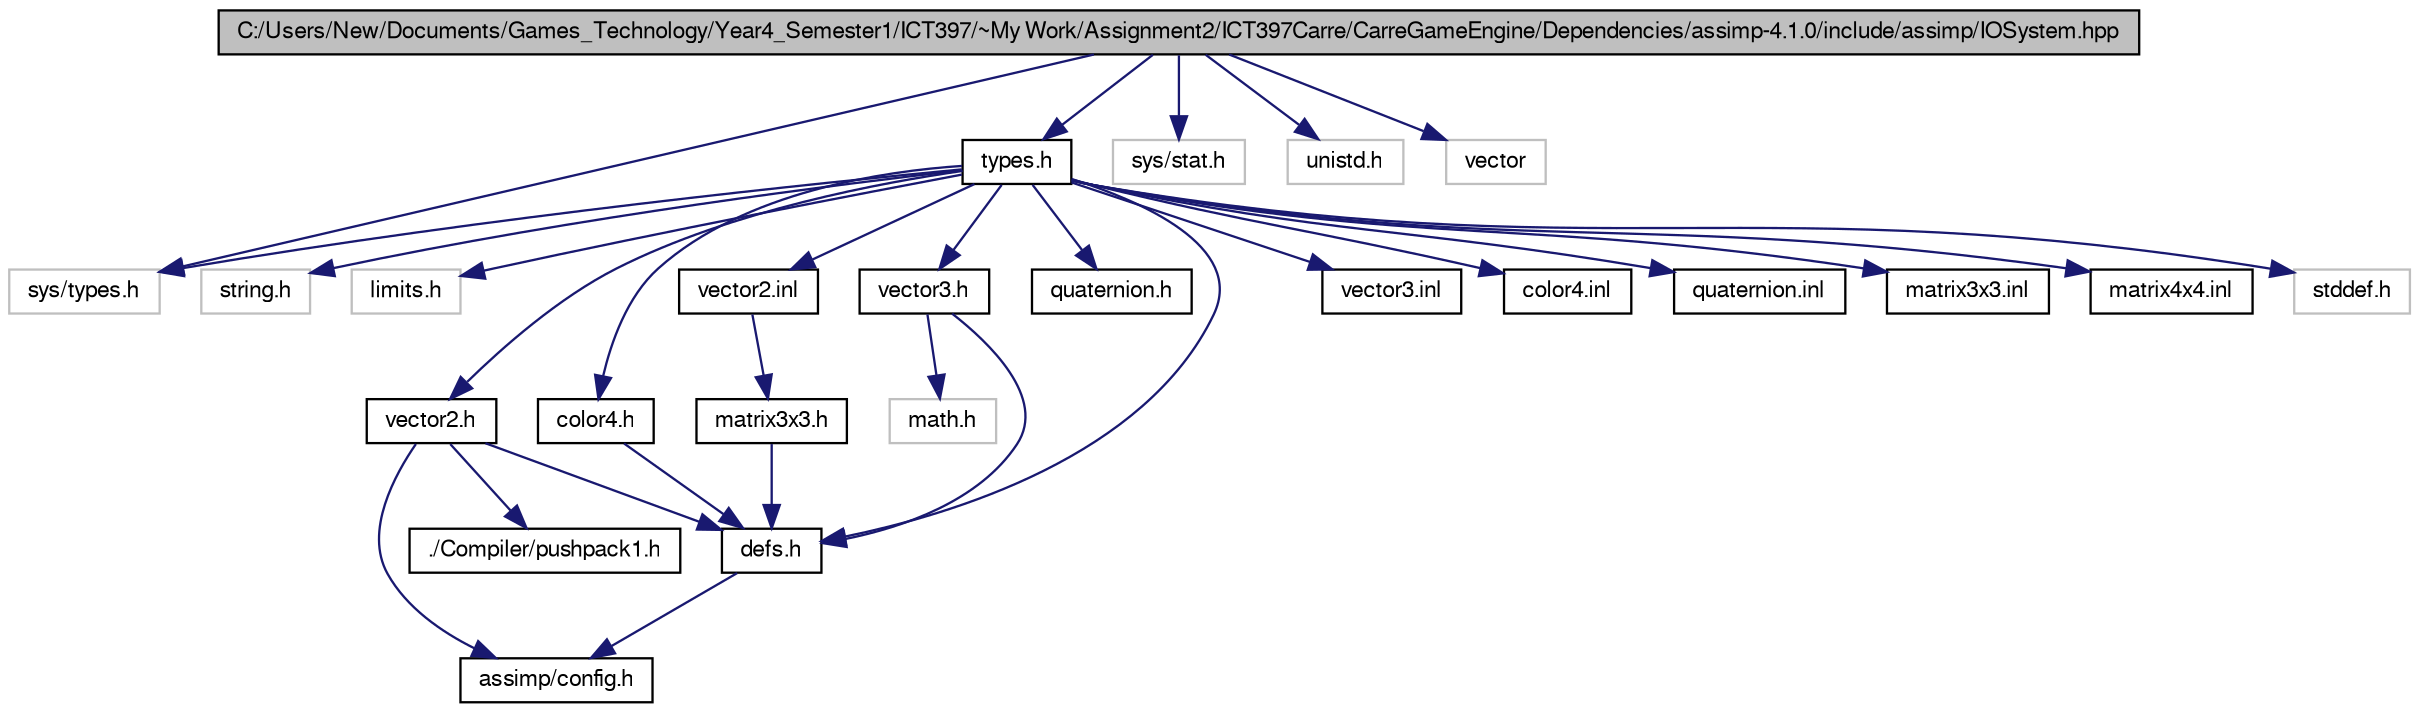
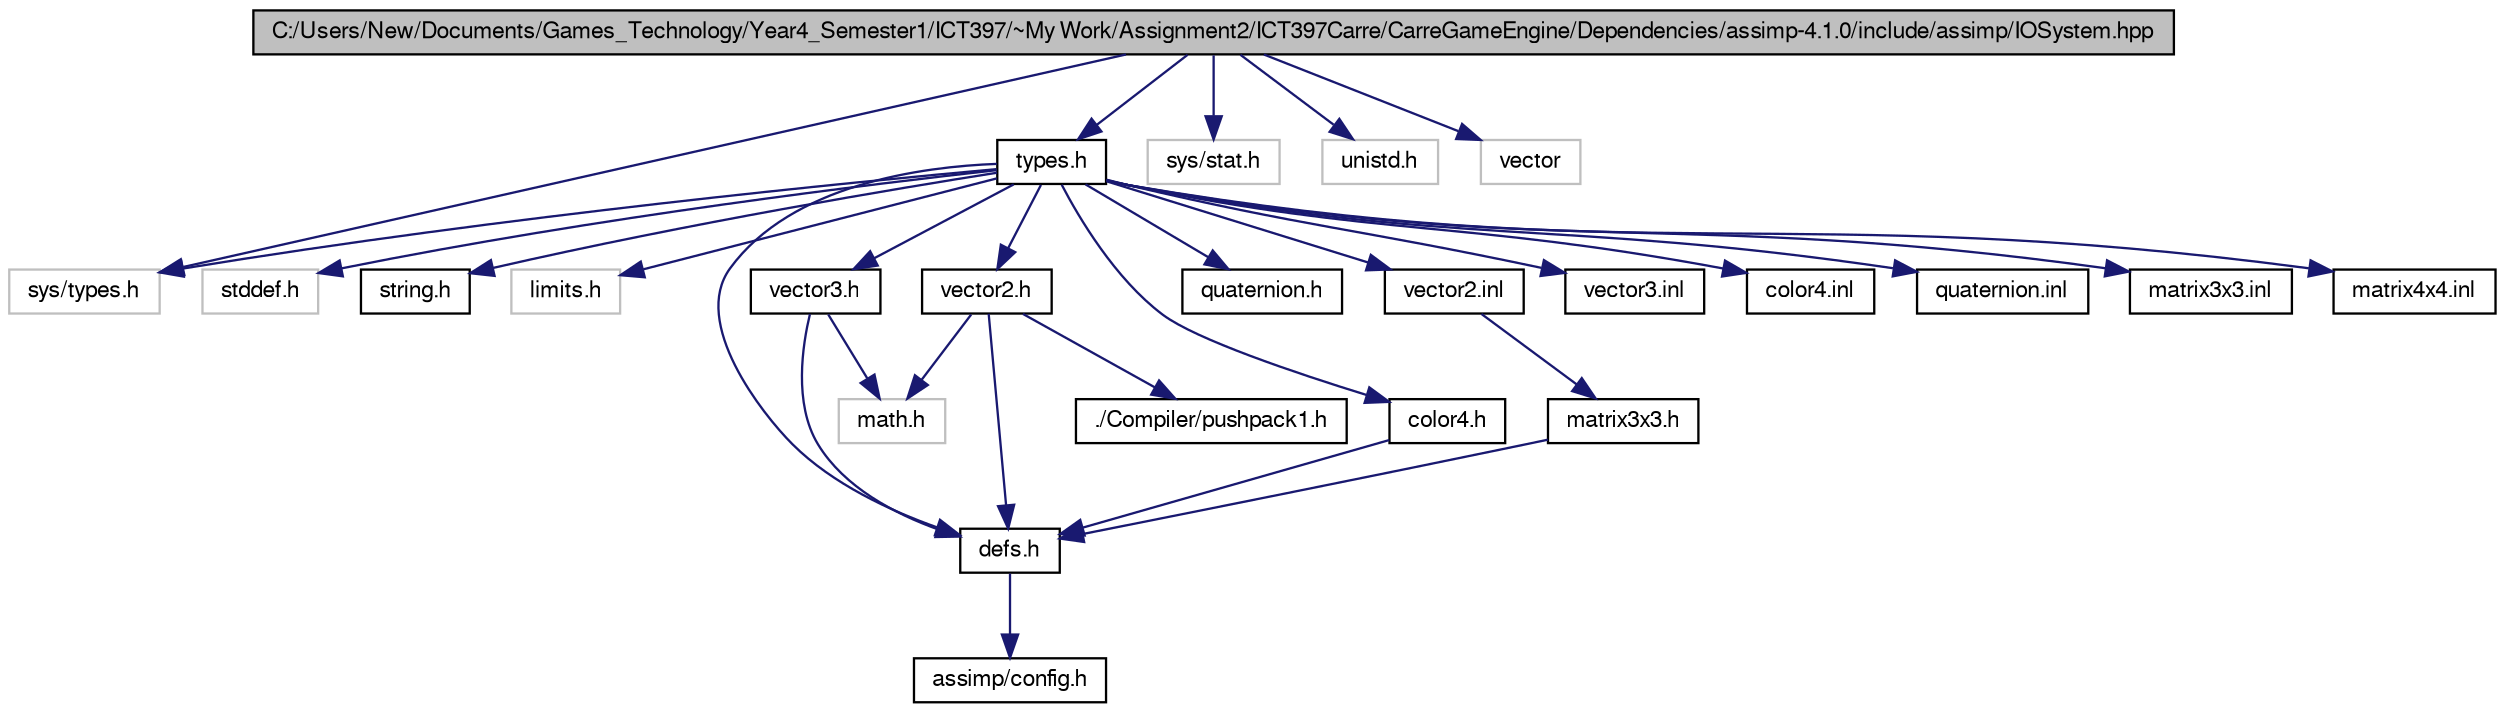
(256, 292) -> (415, 292)
(383, 563) -> (946, 347)
